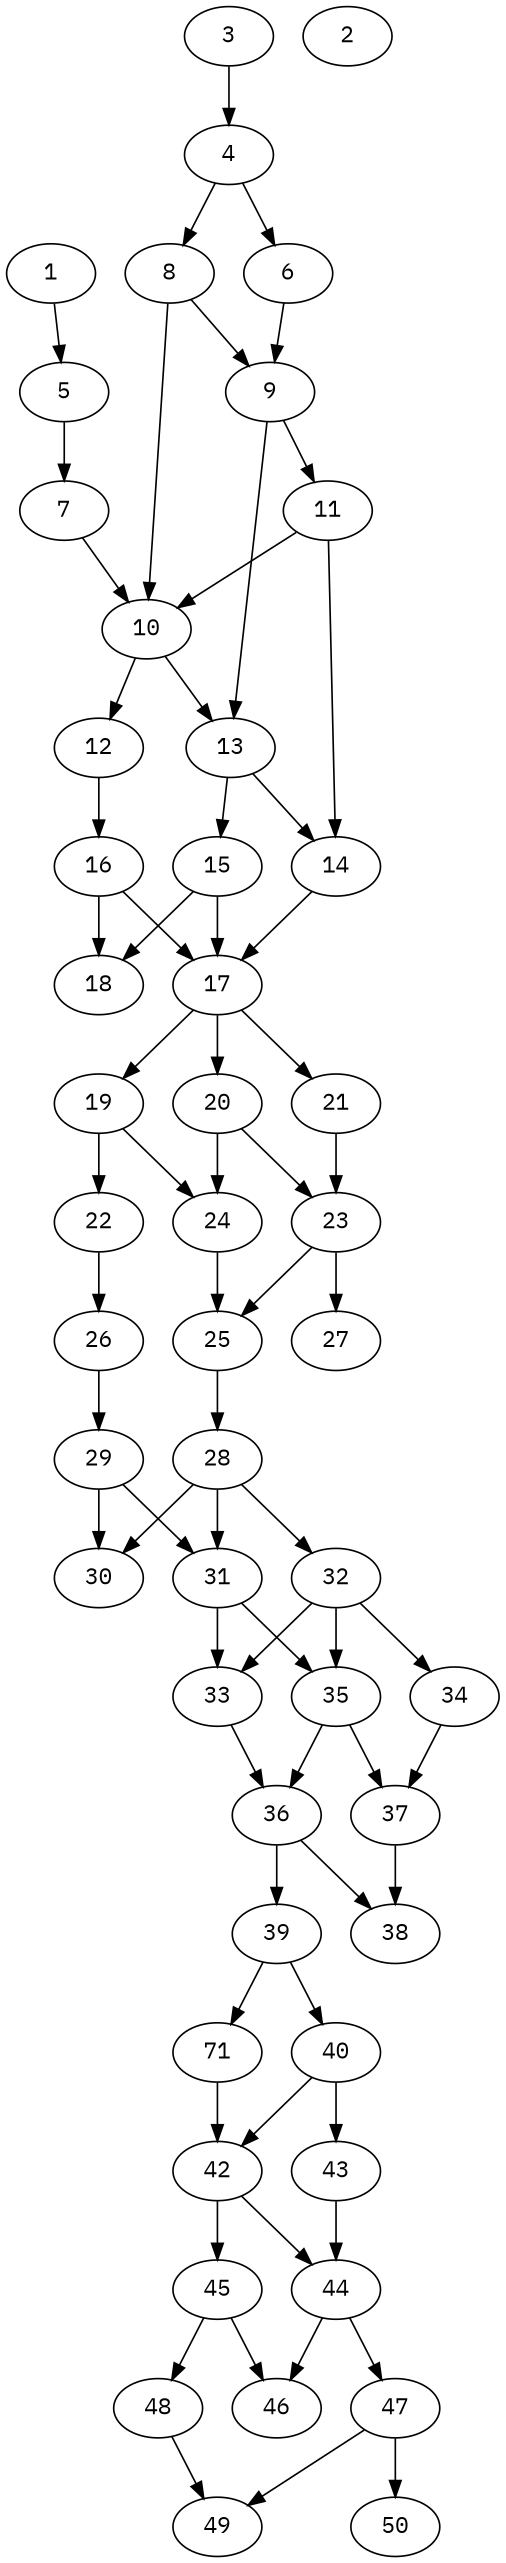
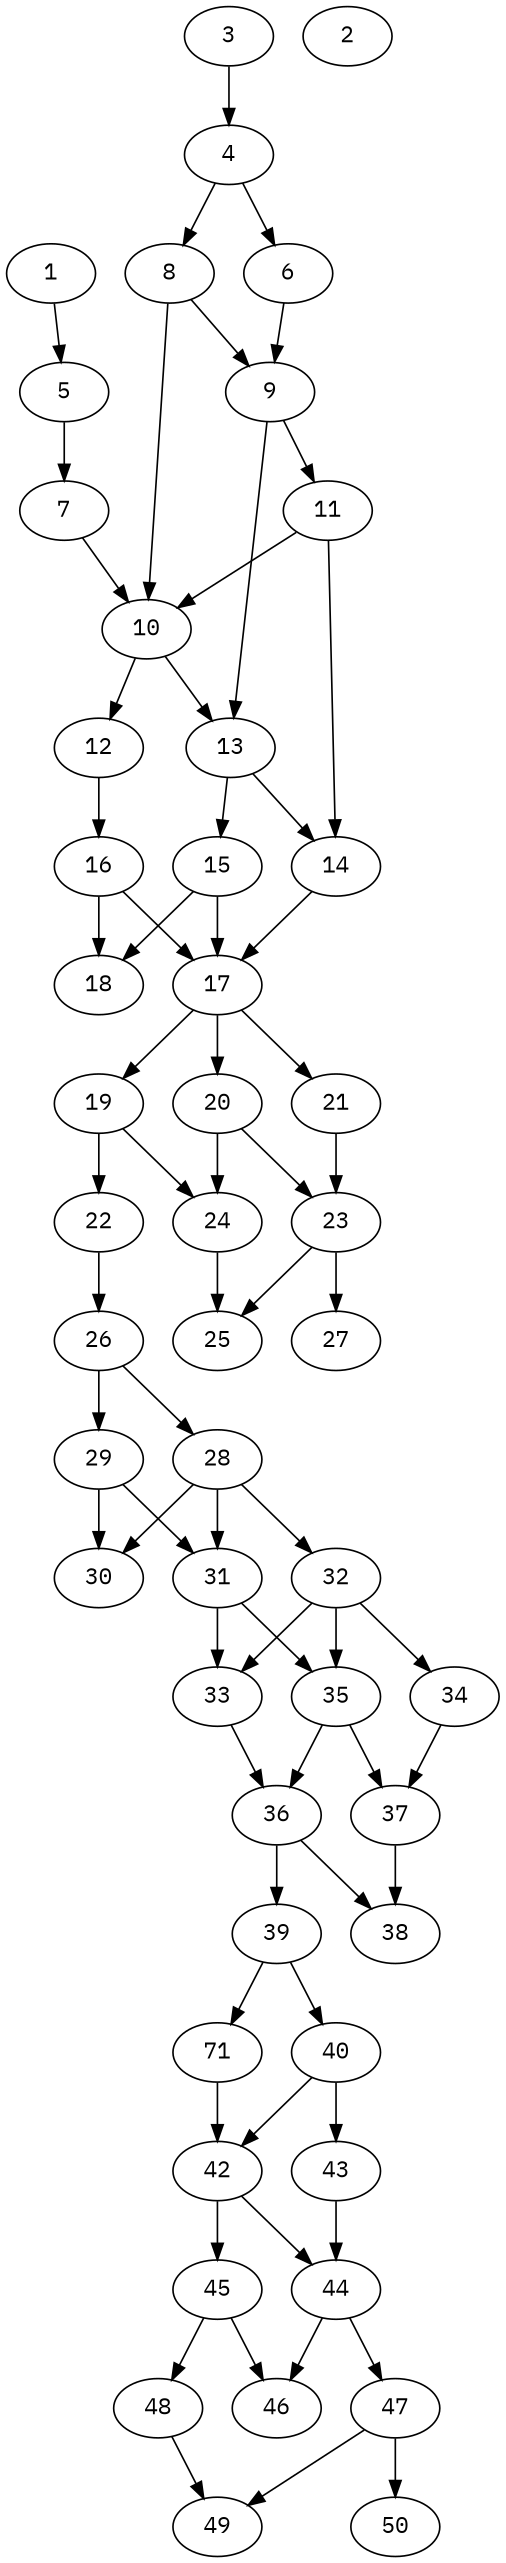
(217, 1392) -> (152, 1394)
